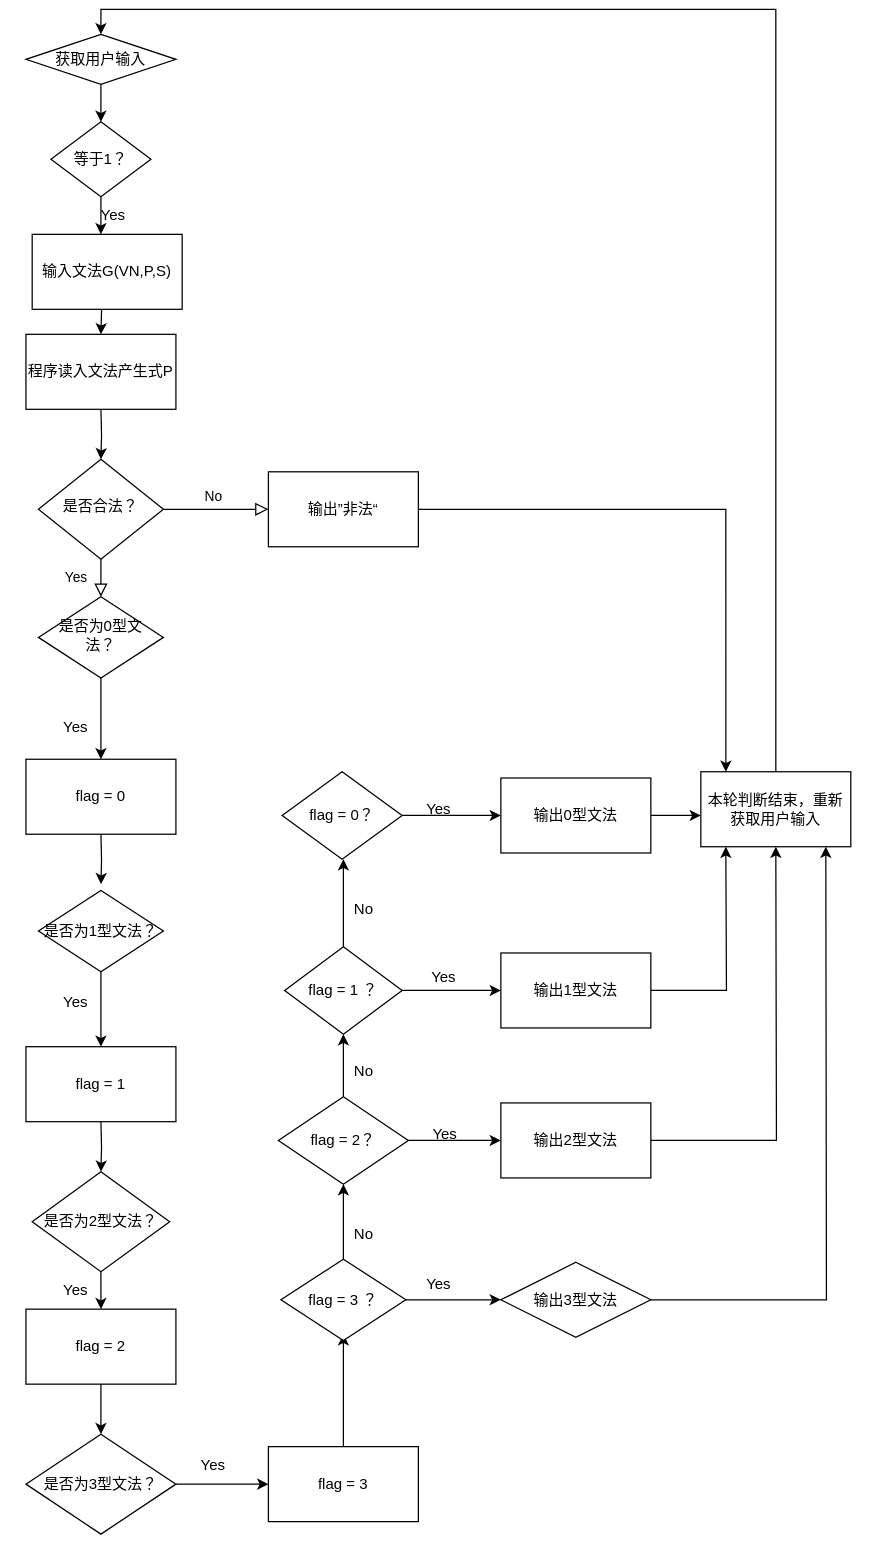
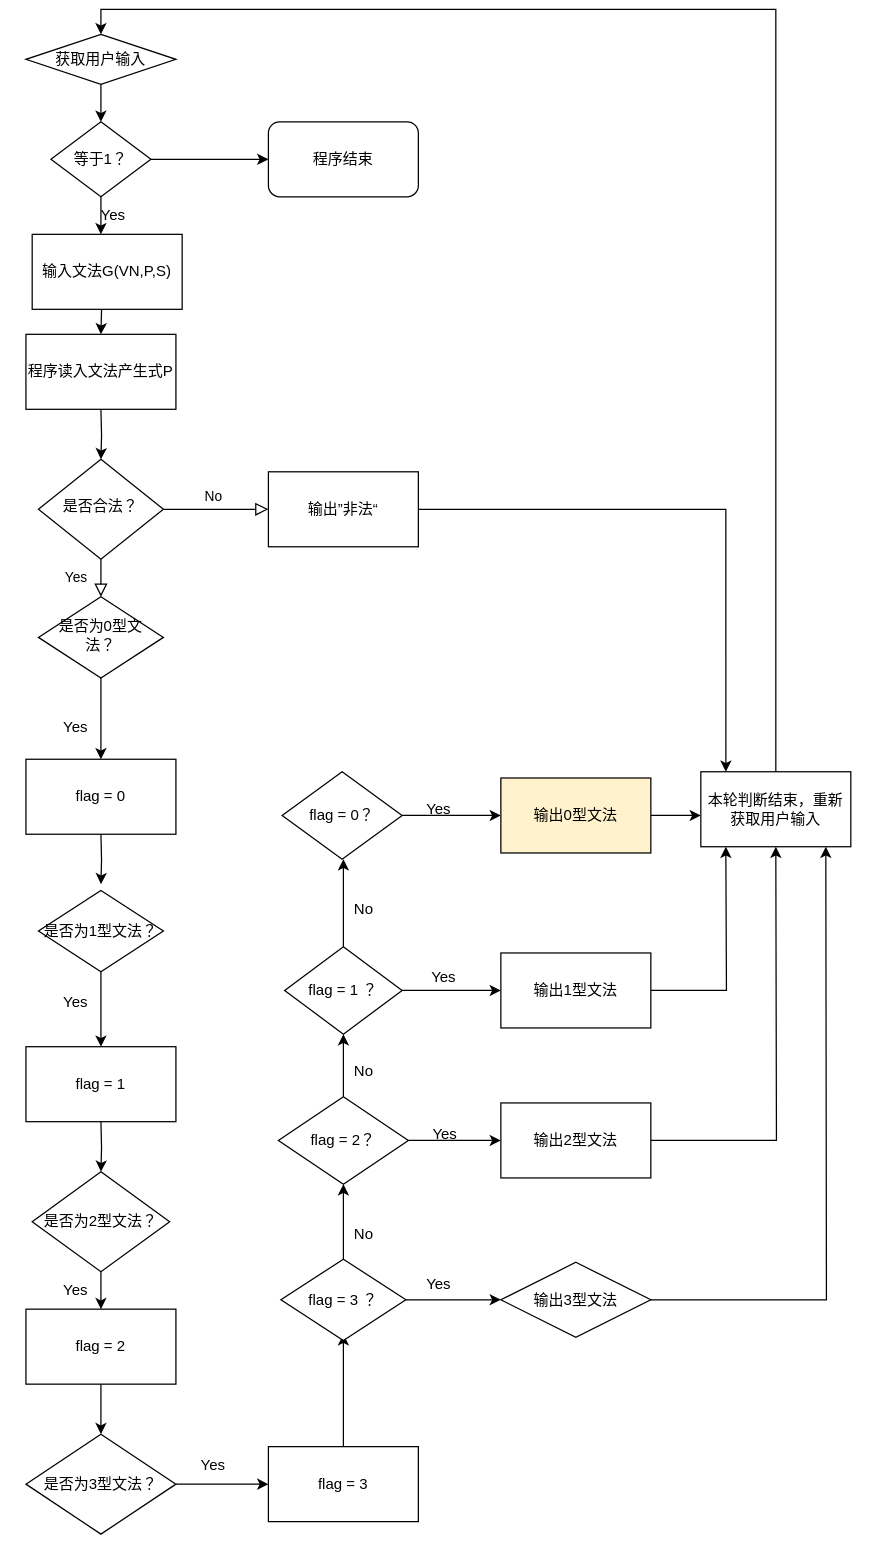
none -> (205, 159)
none -> (343, 159)
(576, 816) -> (576, 816)
